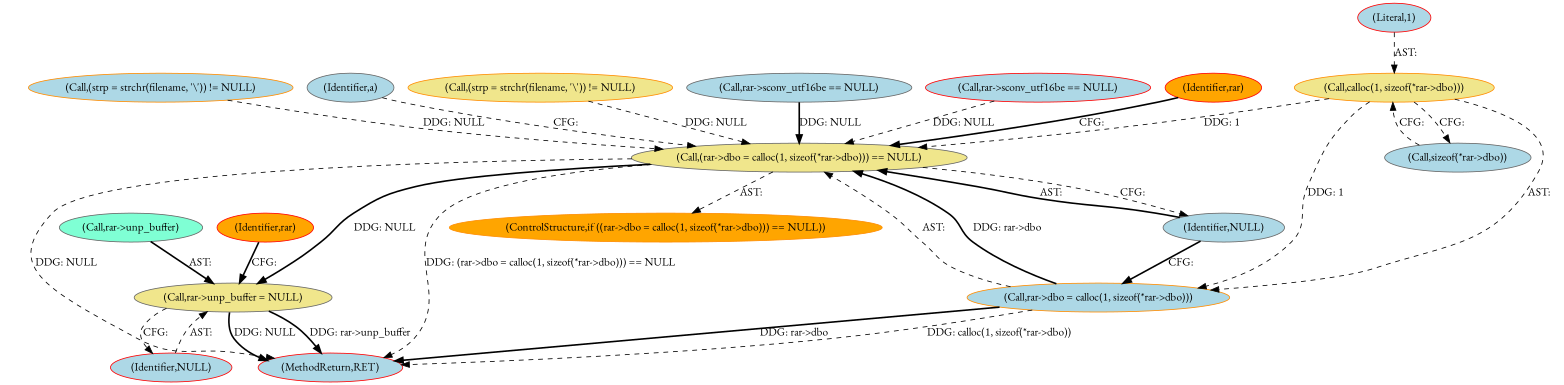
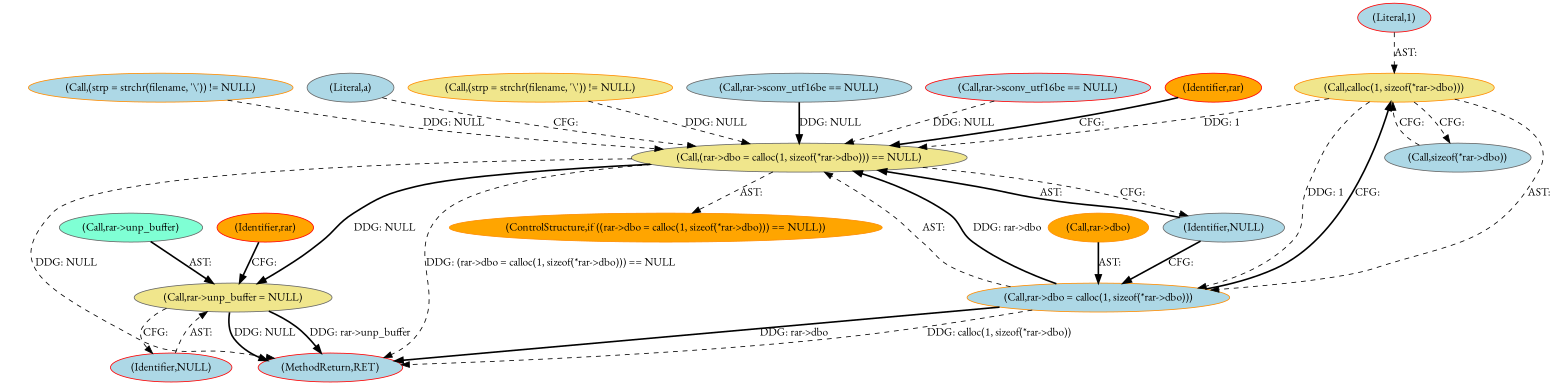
(351, 88) -> (351, 88)
none -> (1098, 228)
none -> (1325, 230)
